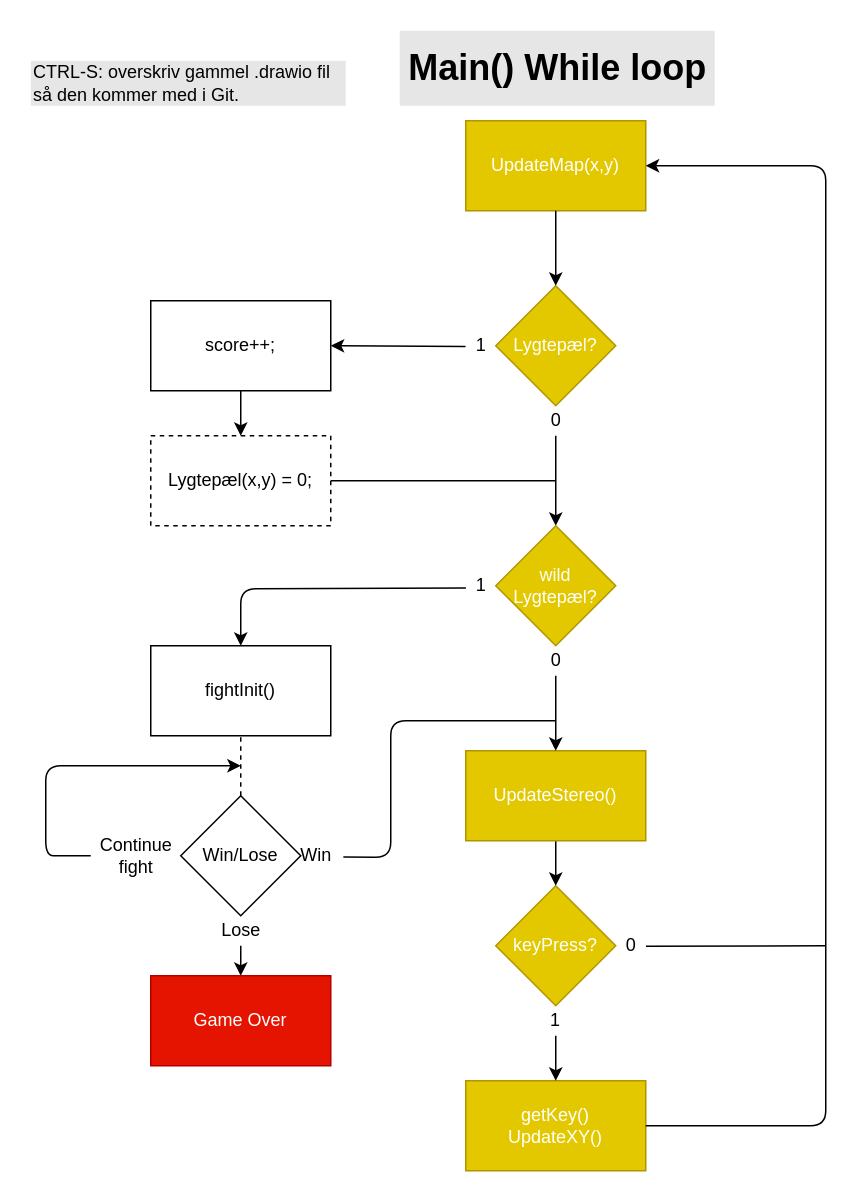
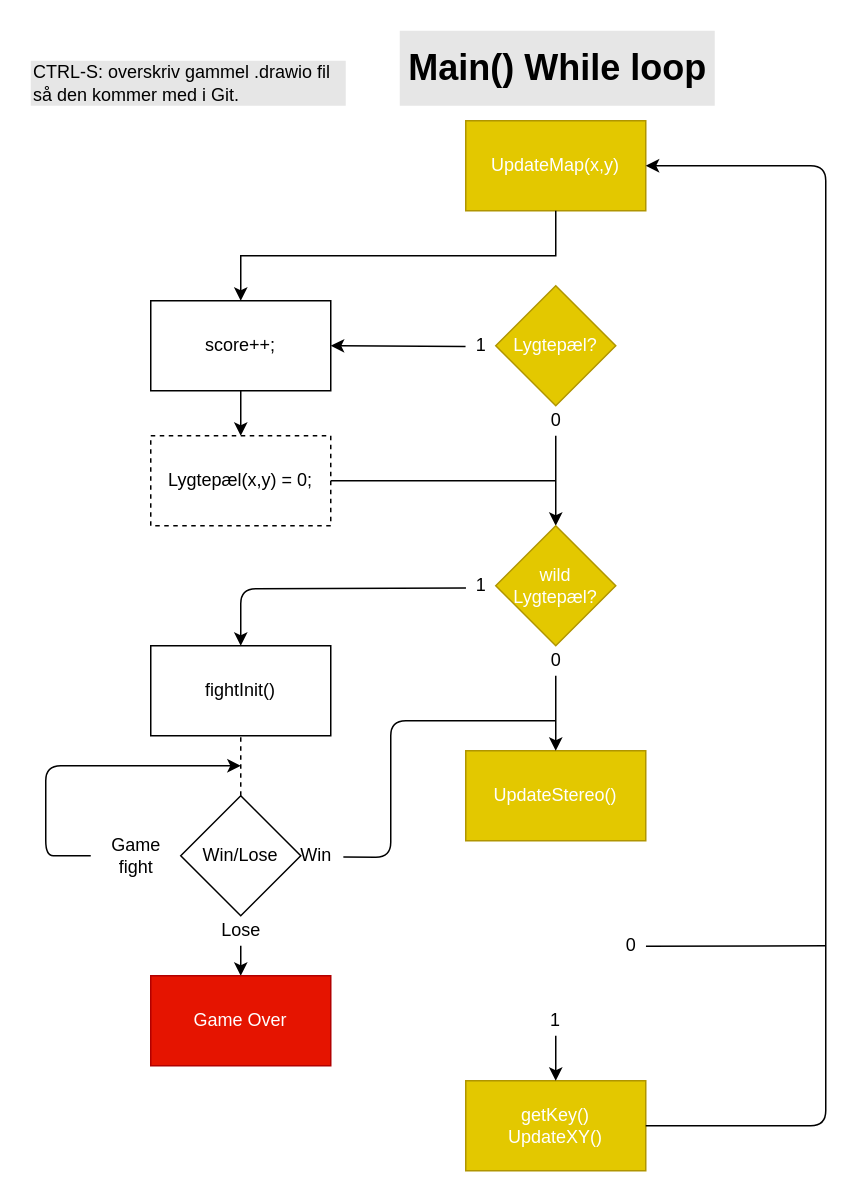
(556, 264) -> (383, 256)
(137, 856) -> (137, 856)
(556, 869) -> none
(556, 946) -> none
